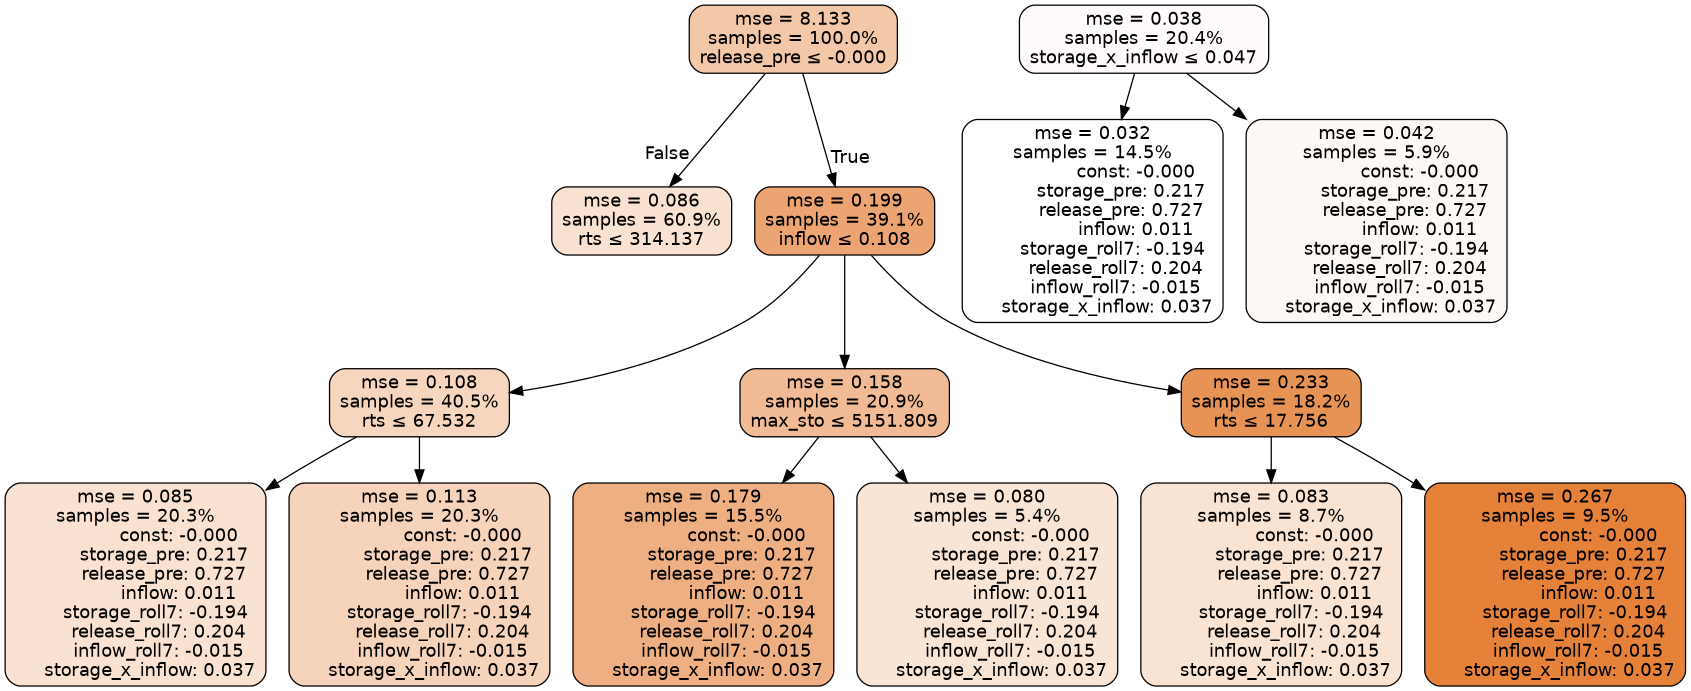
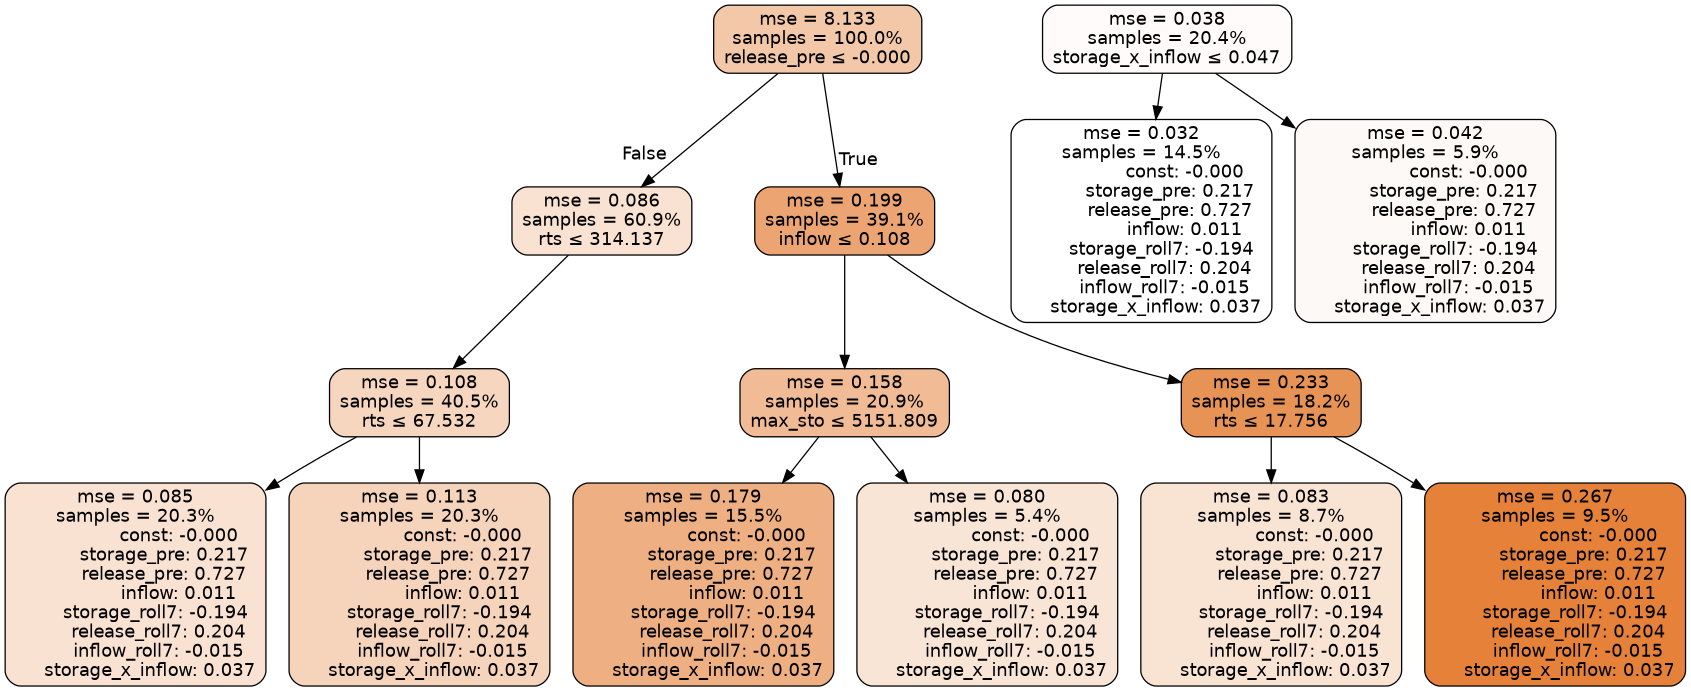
(684, 350) -> (515, 307)
